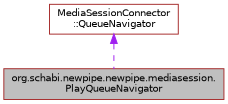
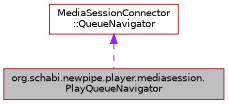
(114, 84) -> (114, 84)
